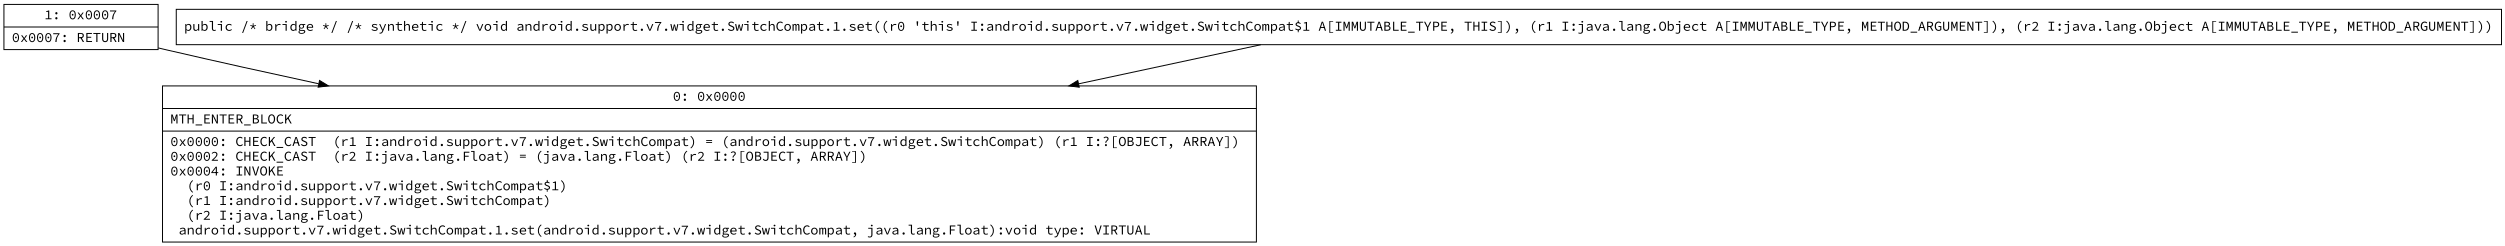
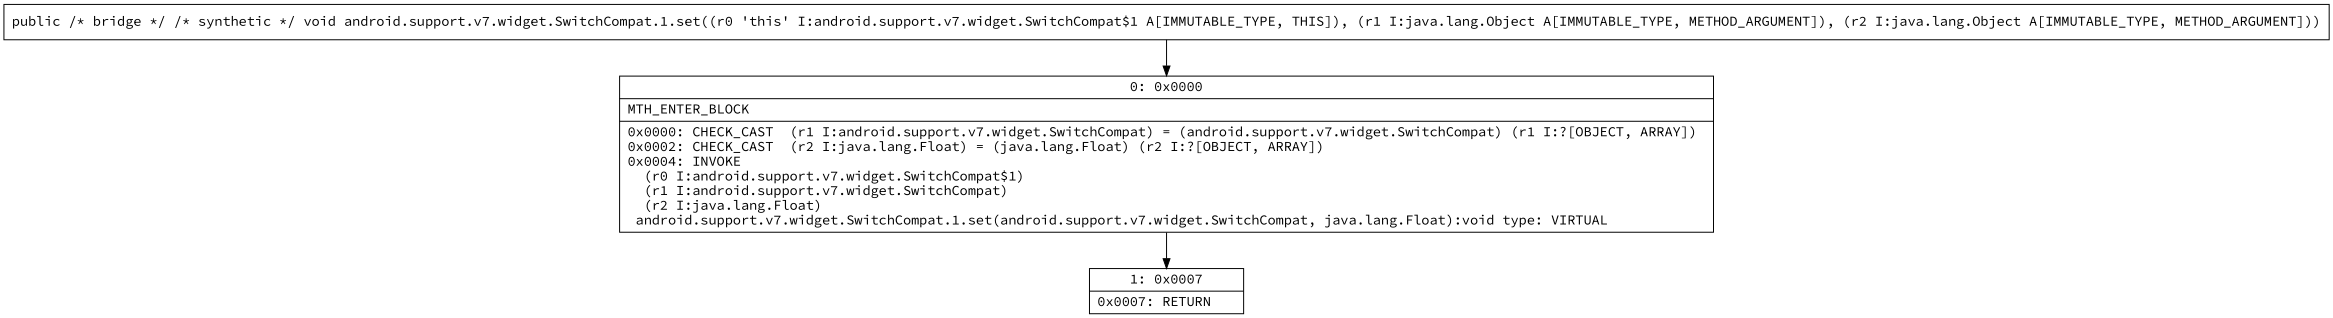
(238, 66) -> (1167, 246)
